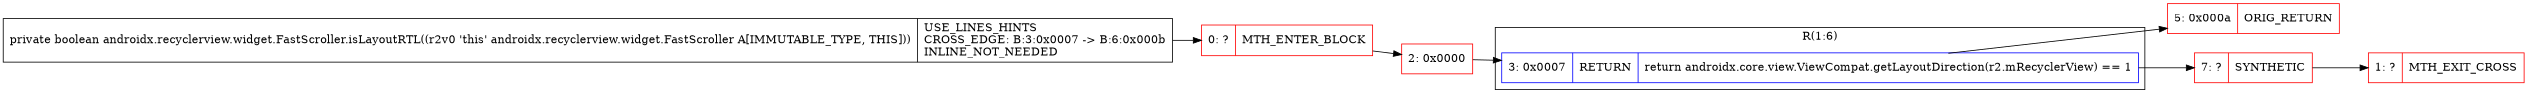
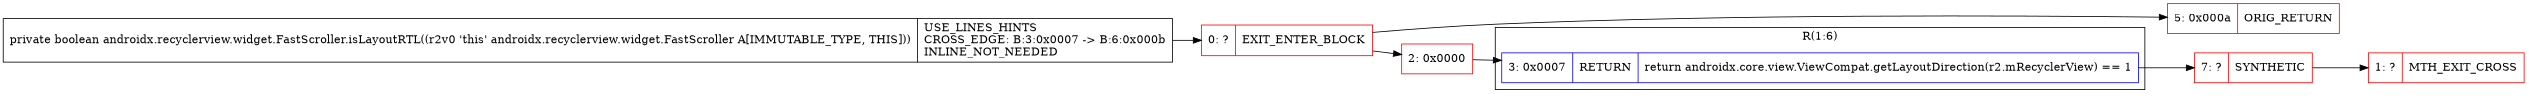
(1304, 40) -> (1304, 40)
(2054, 41) -> (1766, 17)
